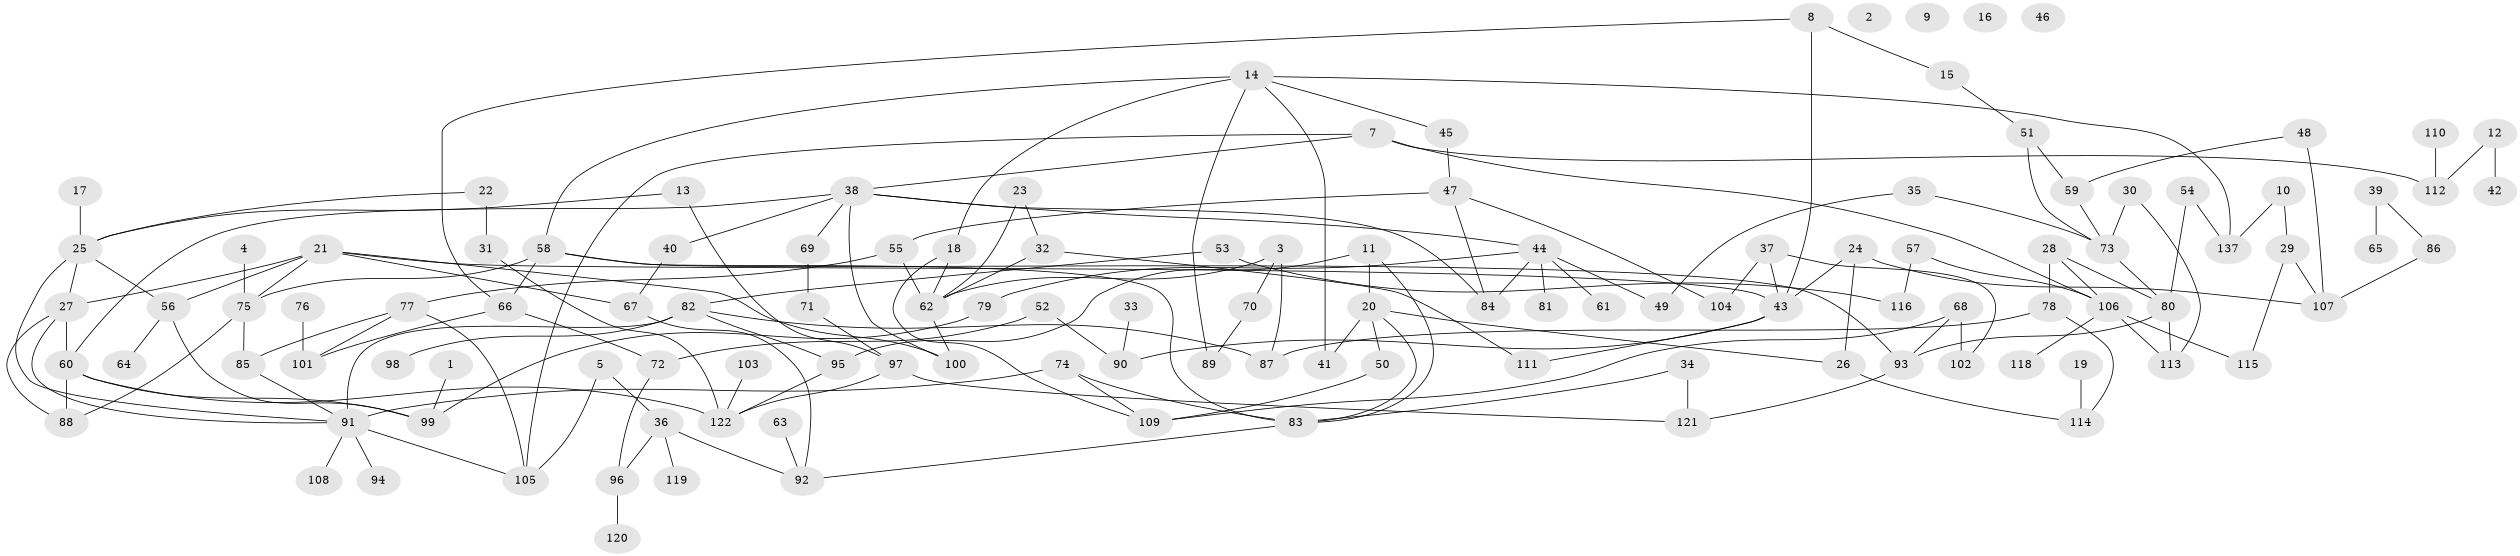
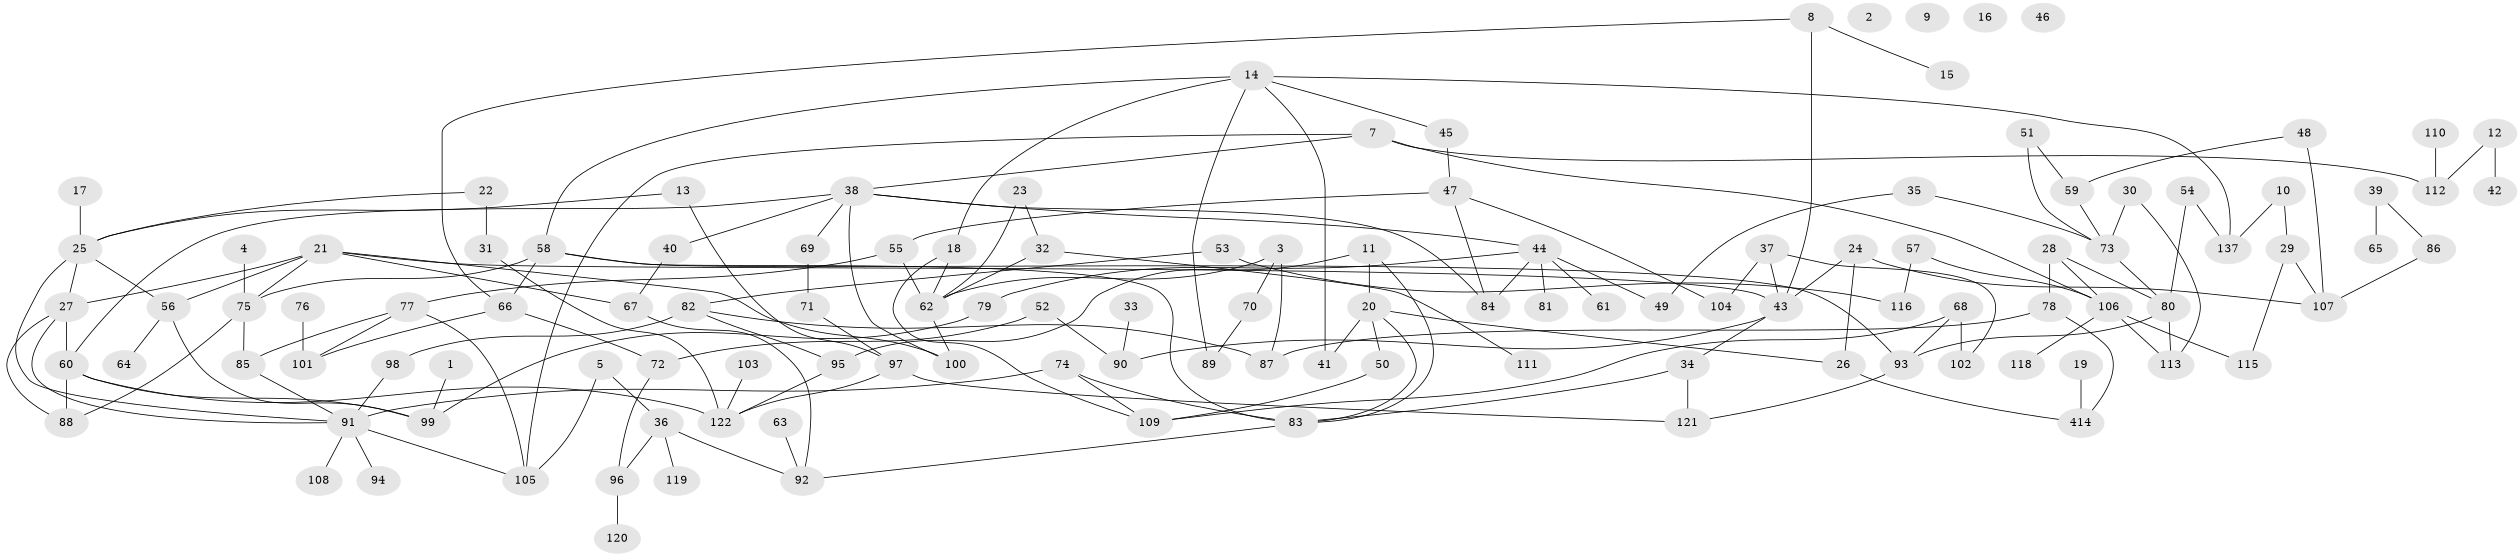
(1986, 104) -> none
(486, 326) -> (373, 392)
(1658, 341) -> (1736, 335)
(2081, 423) -> (2081, 423)
